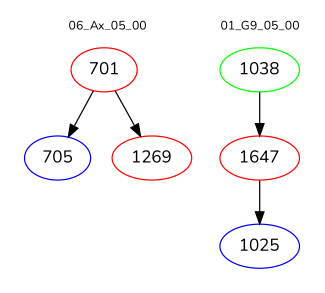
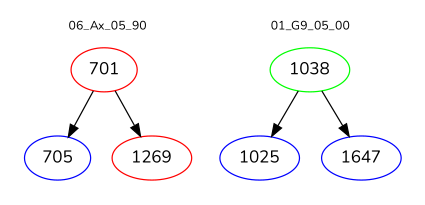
(108, 26) -> (108, 26)
(260, 158) -> (361, 158)
(260, 196) -> (288, 108)
